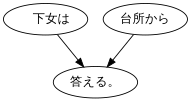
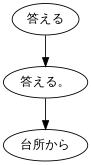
(46, 19) -> (46, 19)
(123, 47) -> (46, 109)
